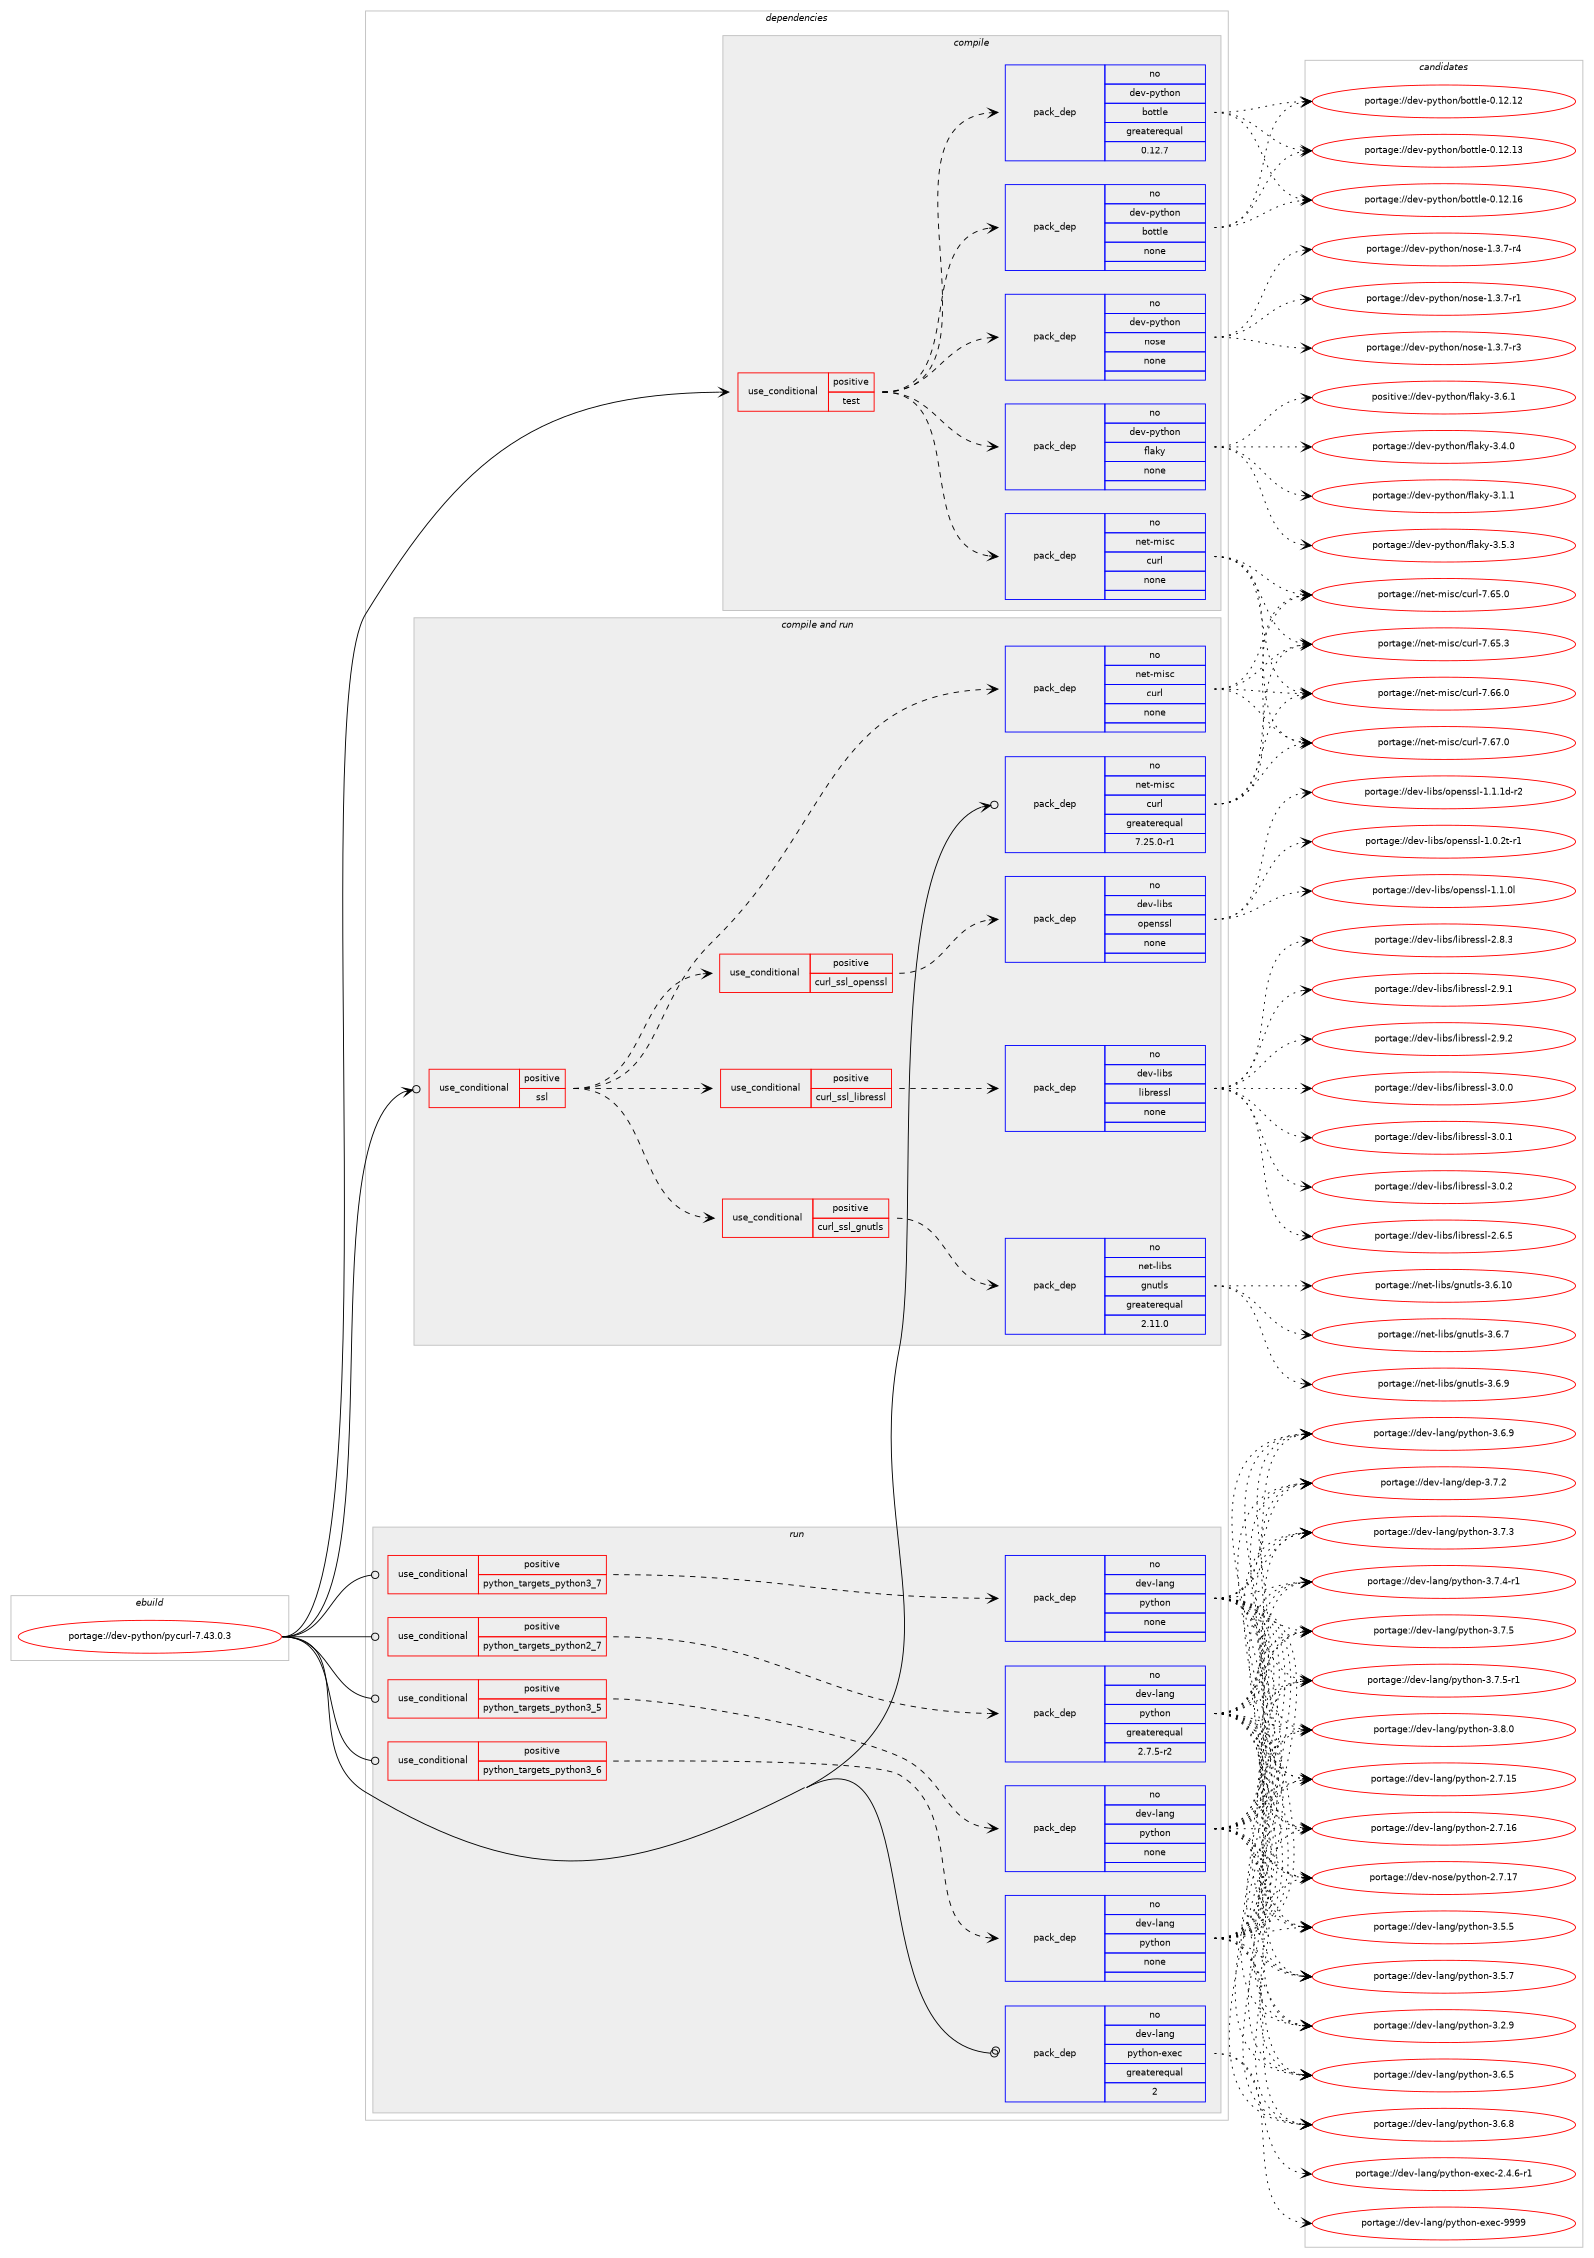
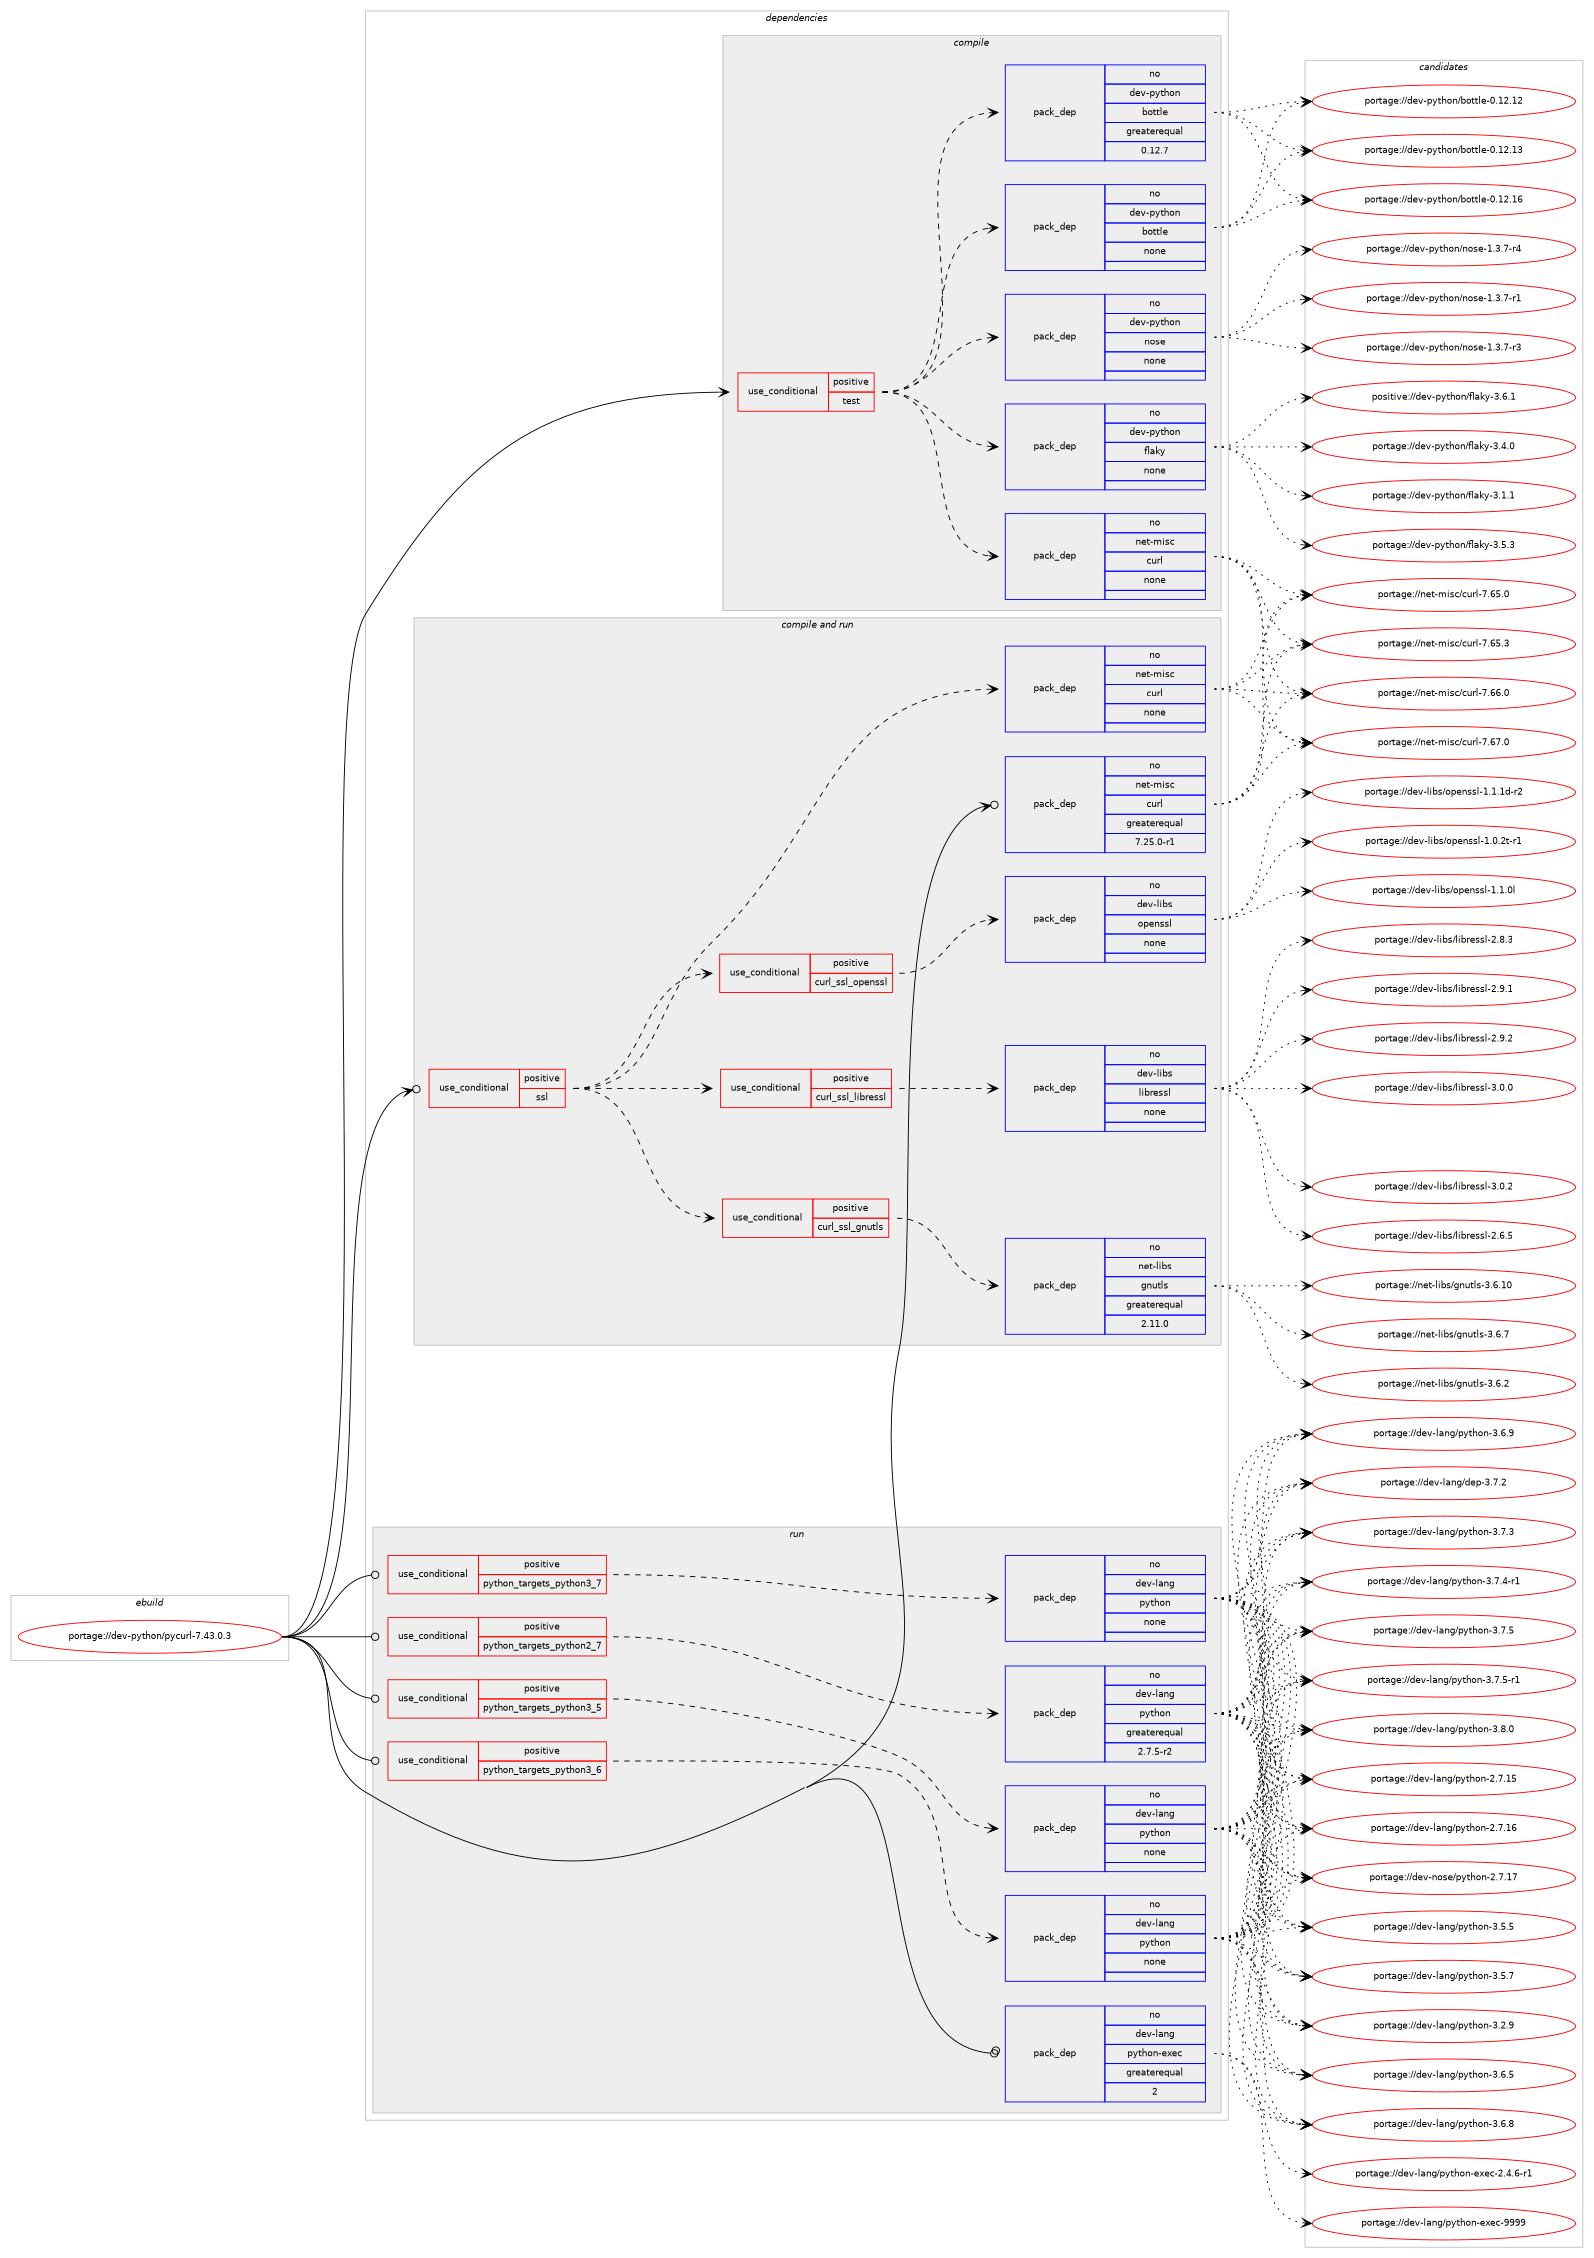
(1444, 1138) -> none
(1444, 1385) -> (1444, 1385)
